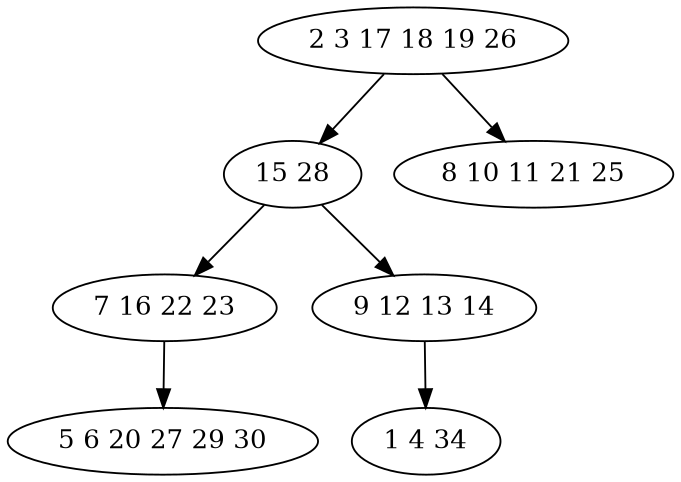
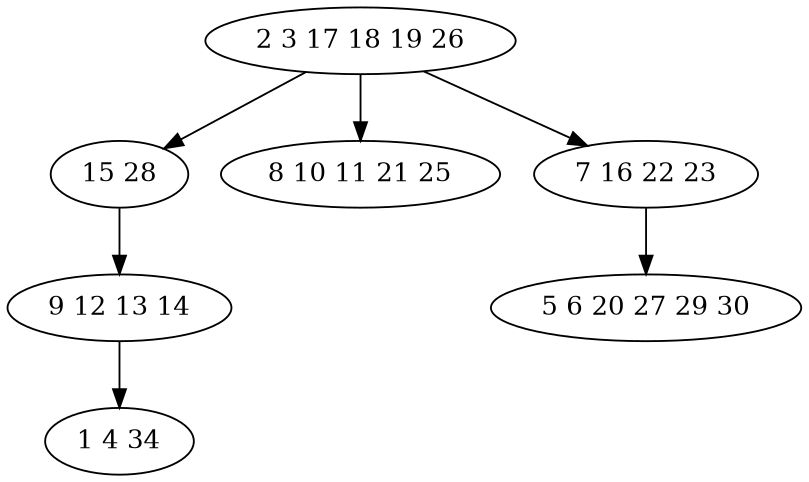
(236, 233) -> (497, 105)
